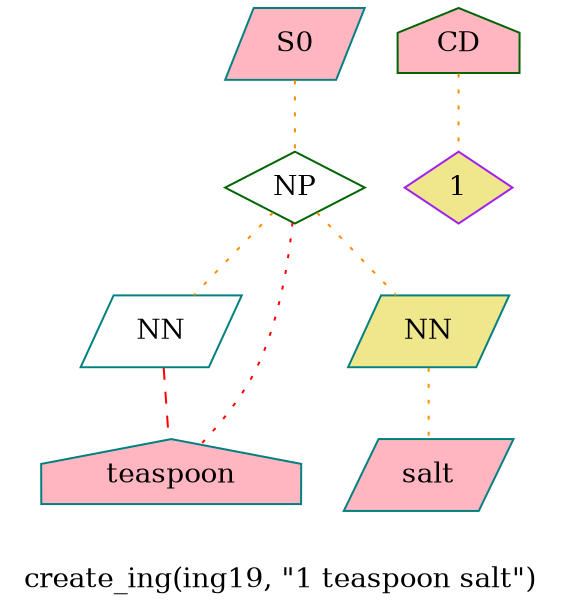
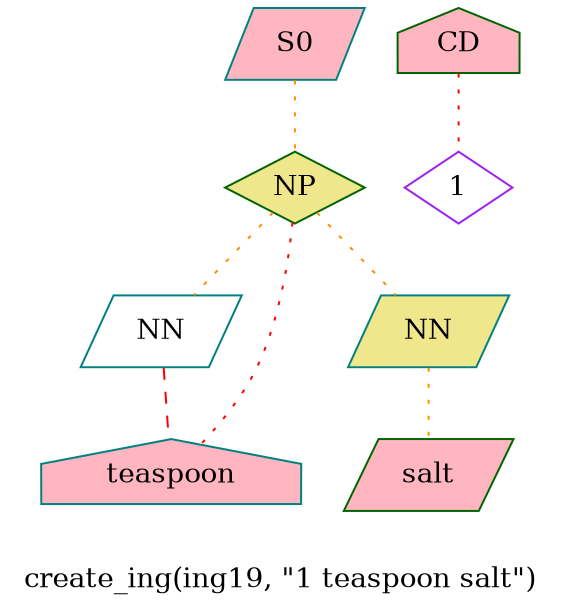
(459, 113) -> (459, 113)
(295, 188) -> (295, 188)
(459, 188) -> (459, 188)
(429, 475) -> (429, 475)
